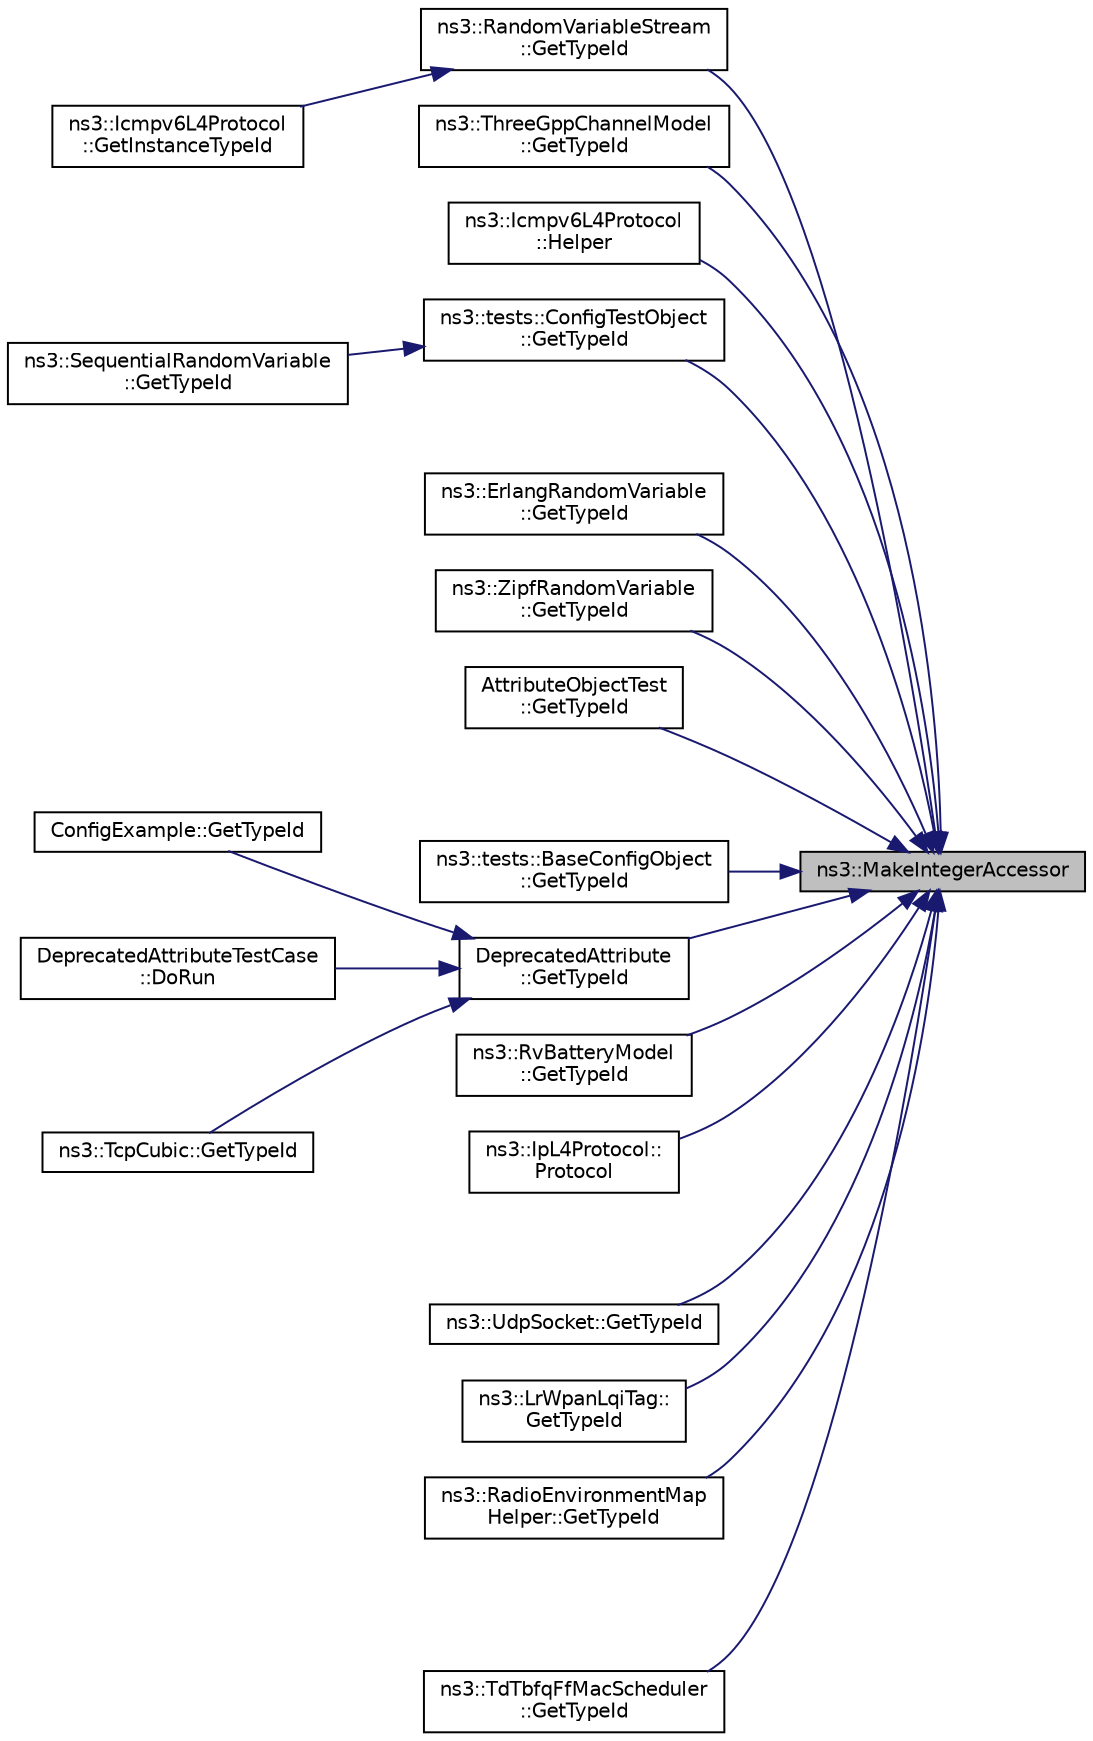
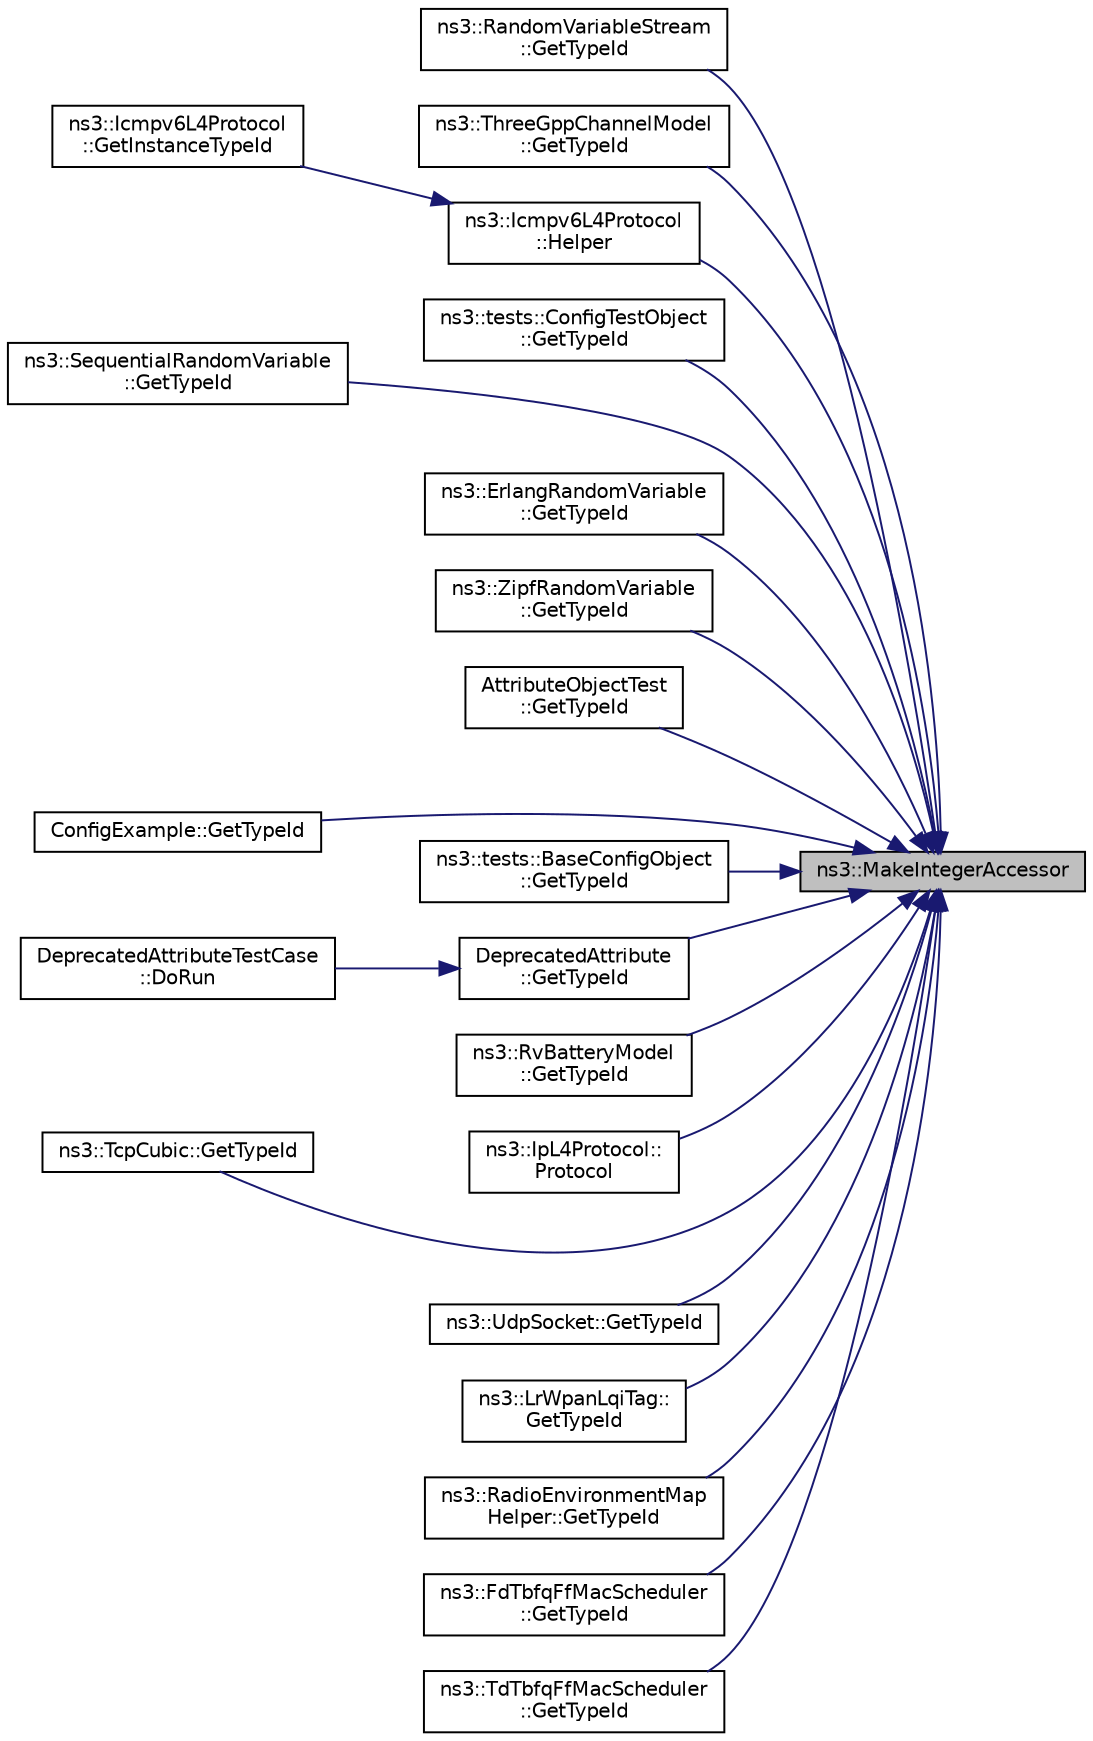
(366, 90) -> (366, 182)
(376, 352) -> (747, 472)
(340, 893) -> (589, 815)
(327, 1064) -> (656, 1240)
none -> (574, 1605)
